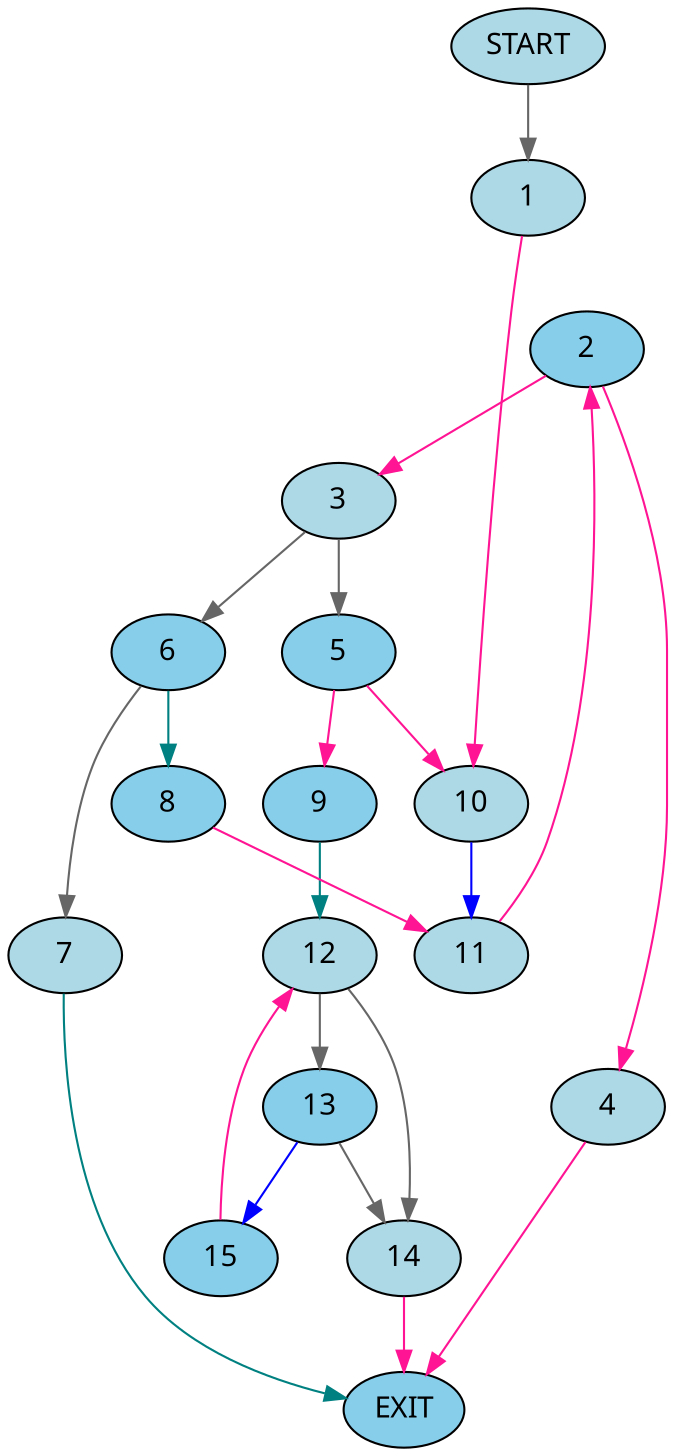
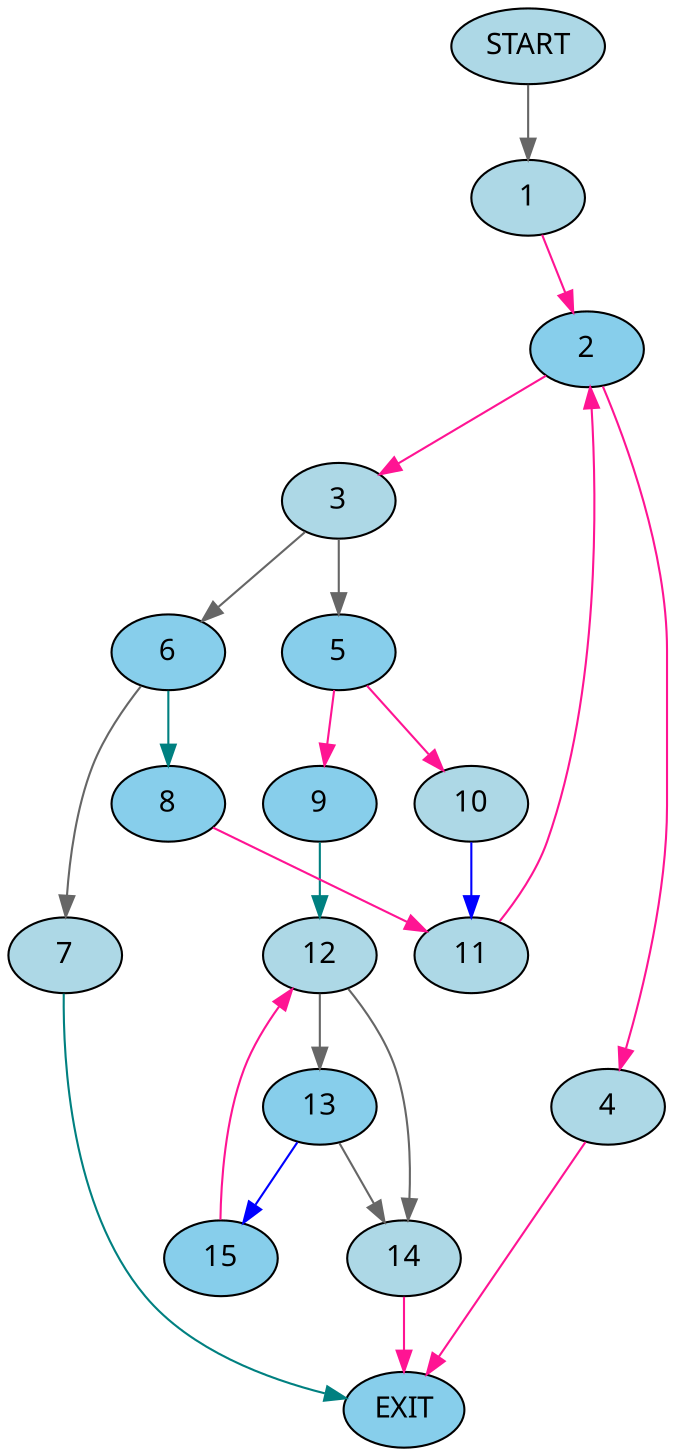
(494, 490) -> (554, 264)
